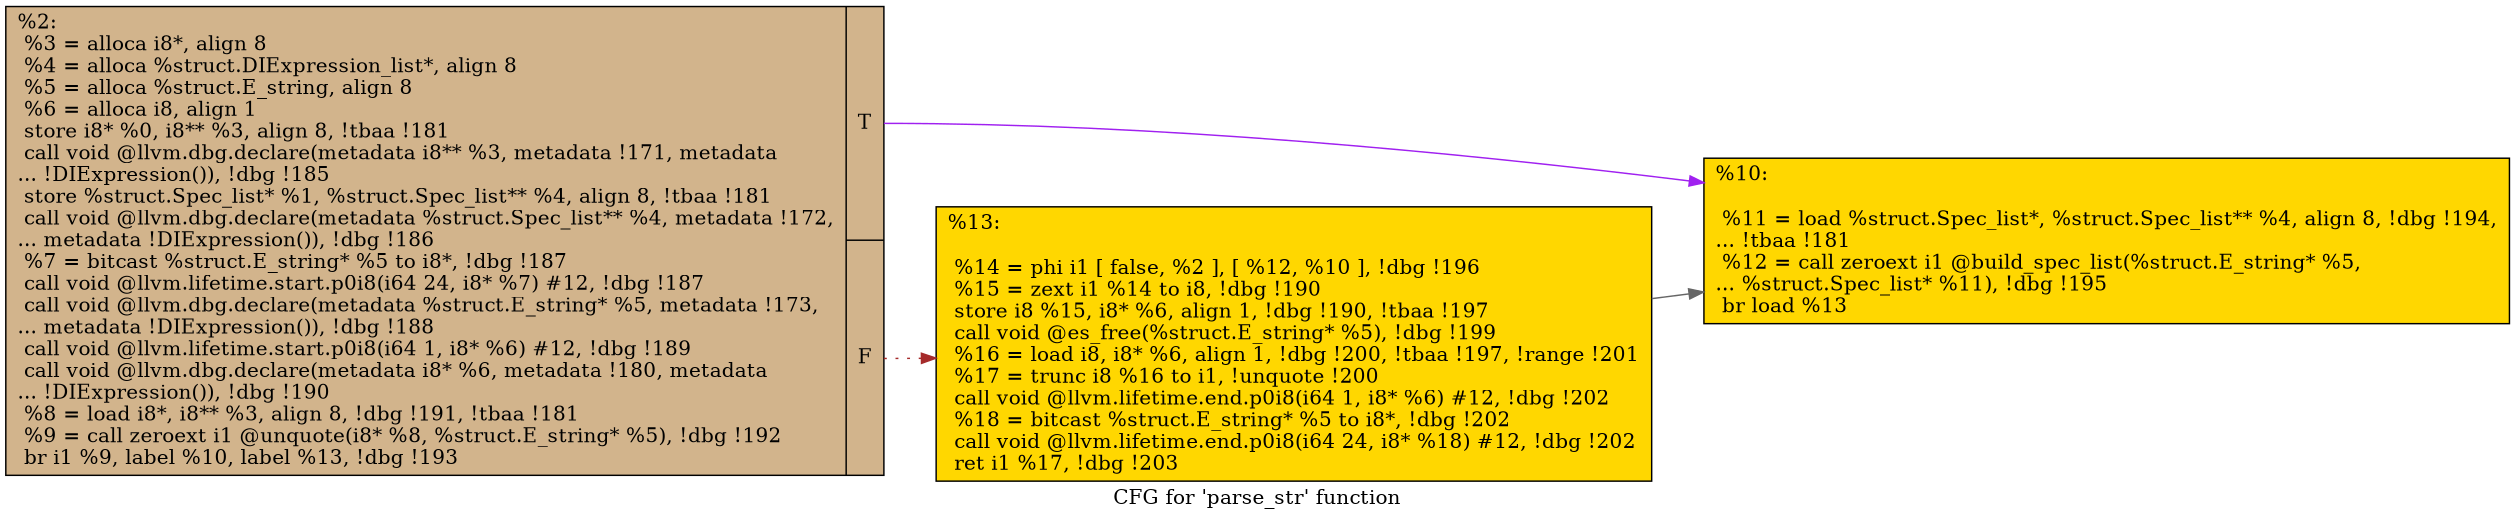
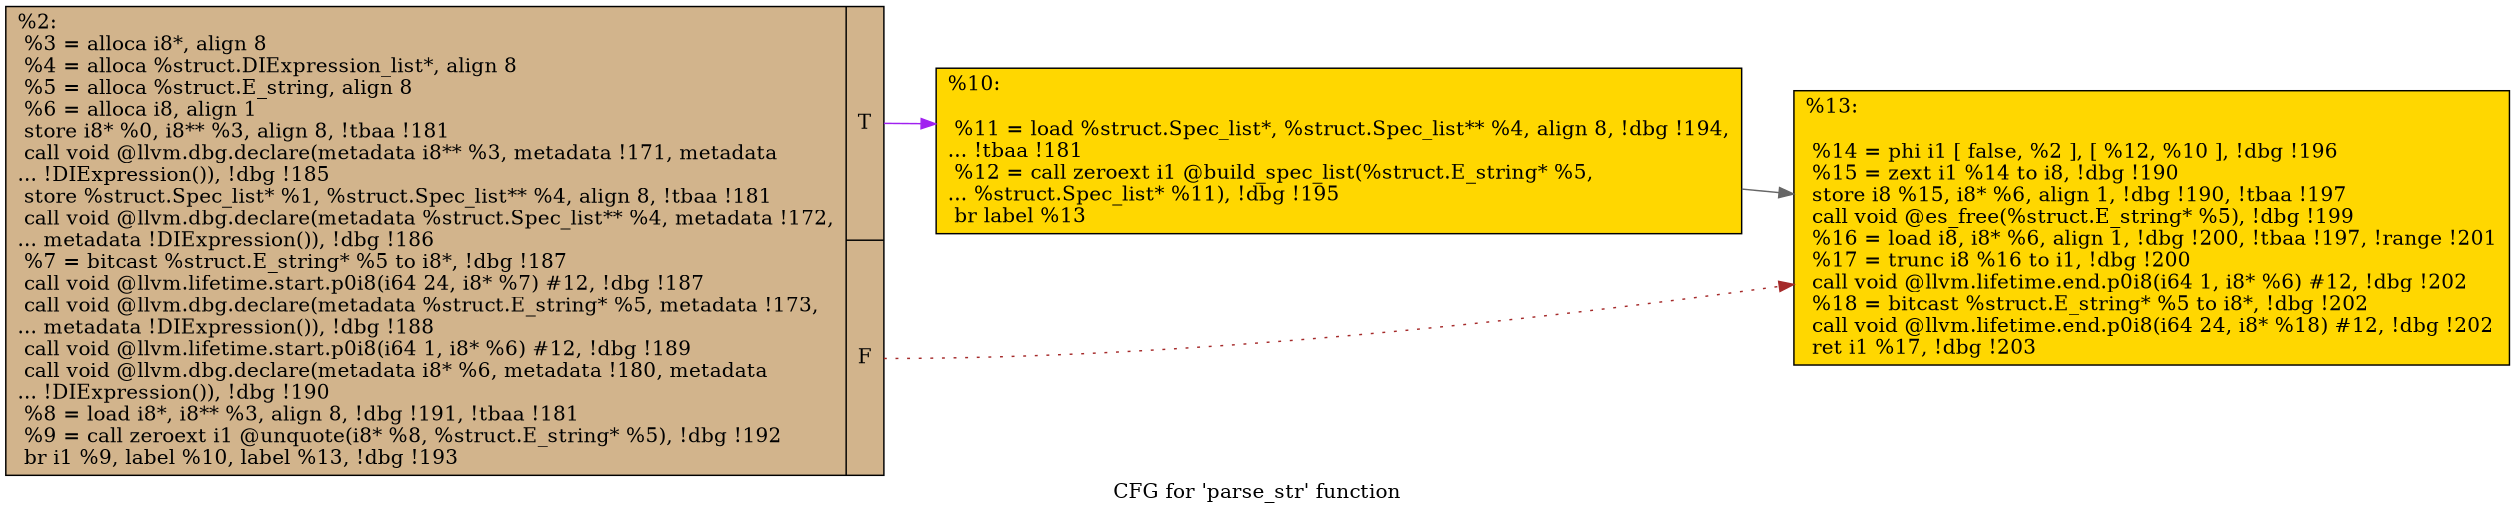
(1670, 296) -> (1760, 191)
(1782, 306) -> (1017, 216)
(1164, 377) -> (1999, 261)
